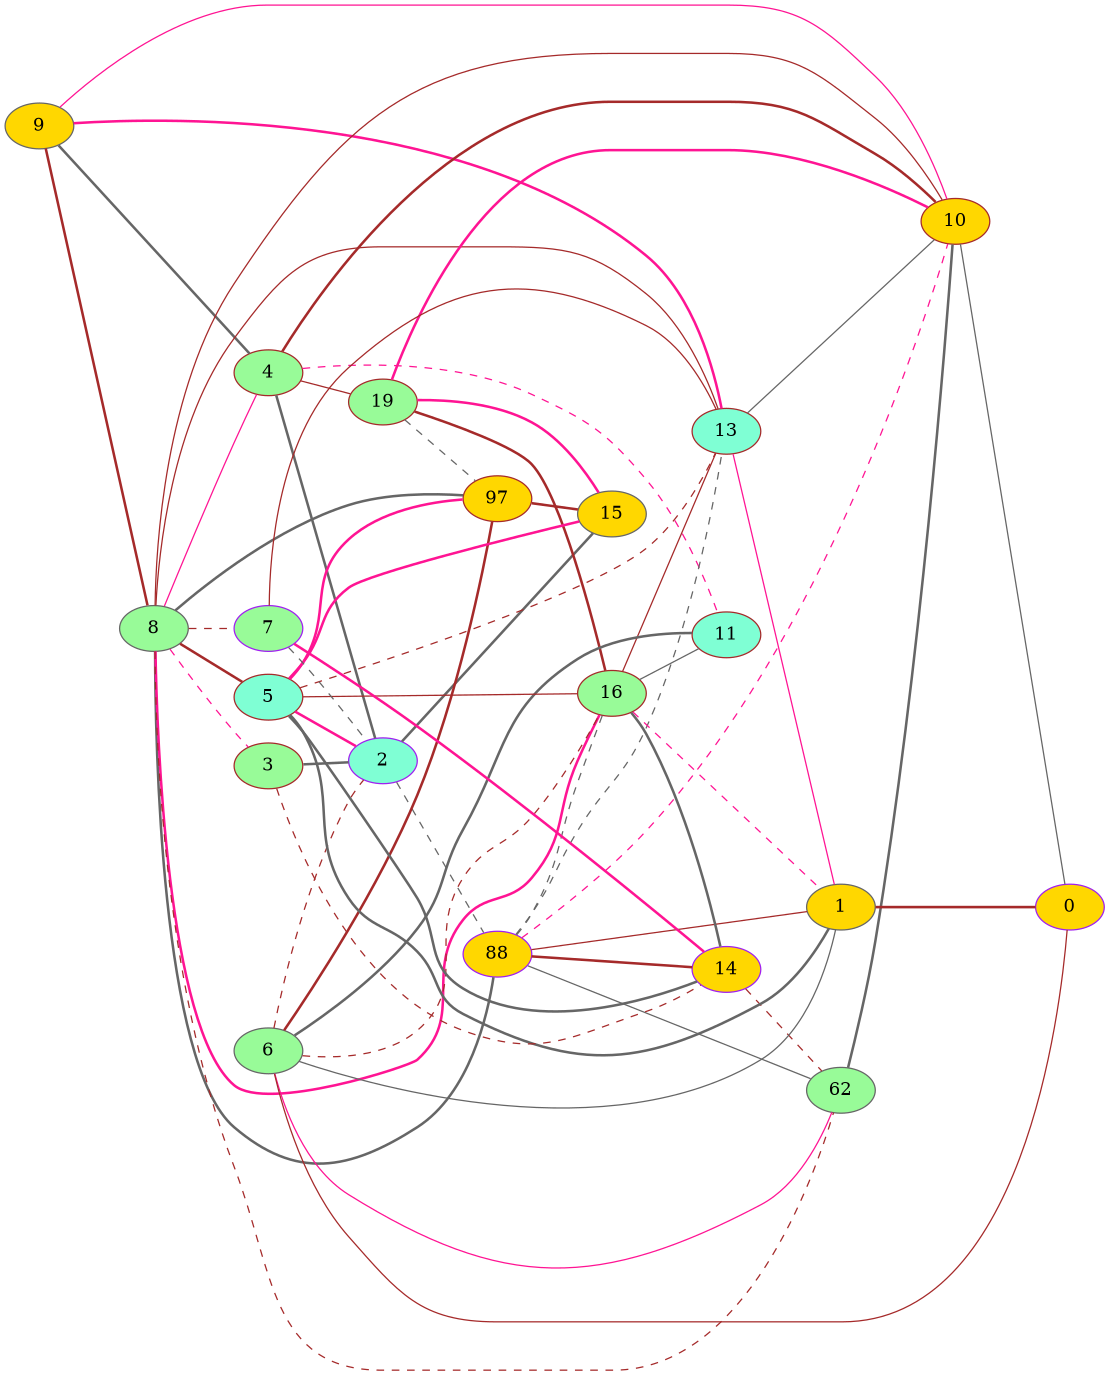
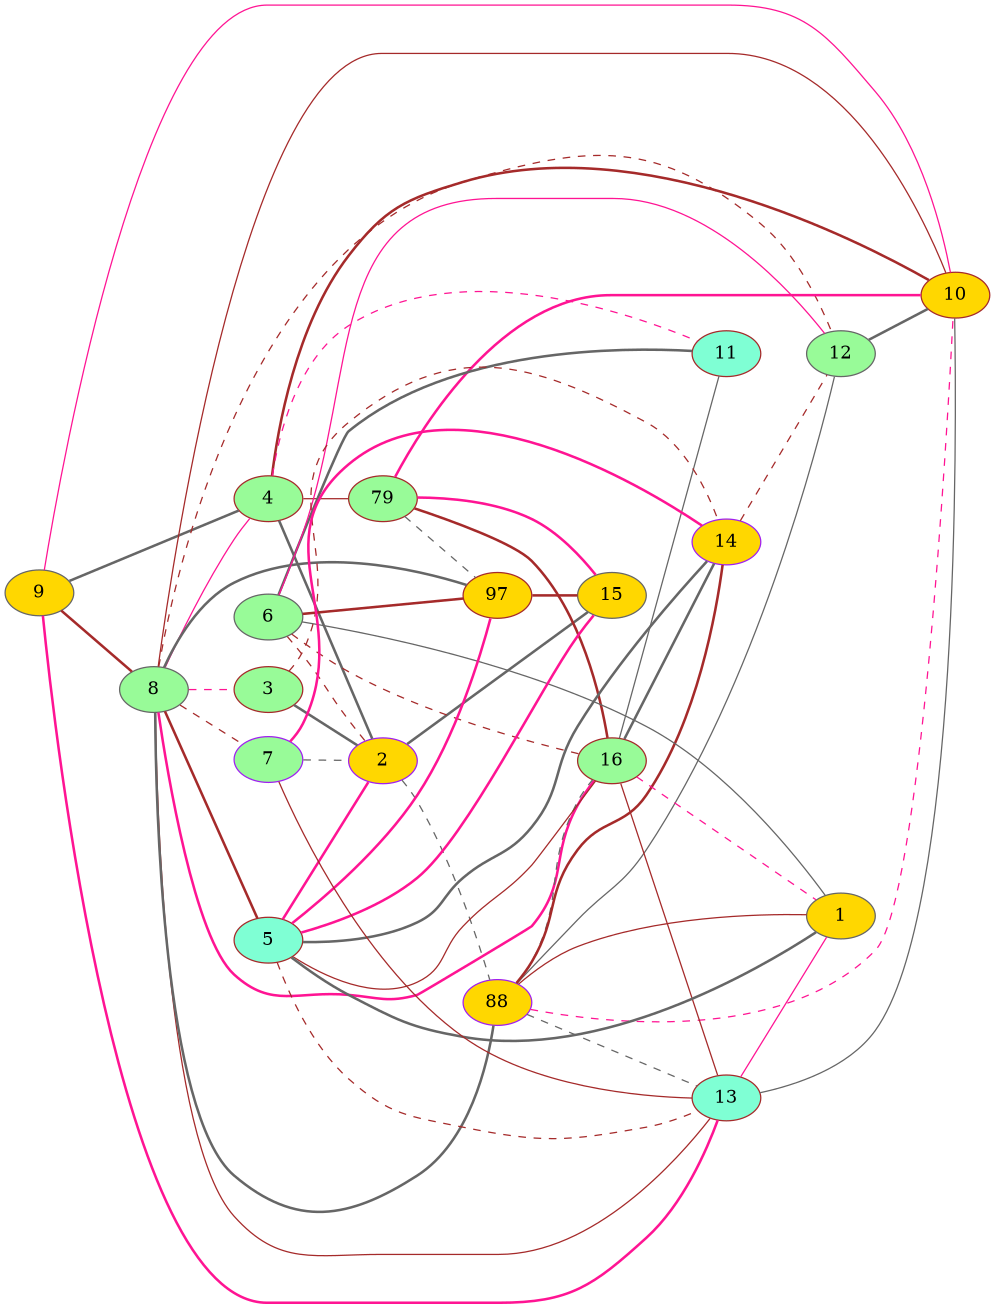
(383, 402) -> (383, 499)
(383, 761) -> (383, 761)
(1070, 907) -> none
(841, 1090) -> (841, 354)
